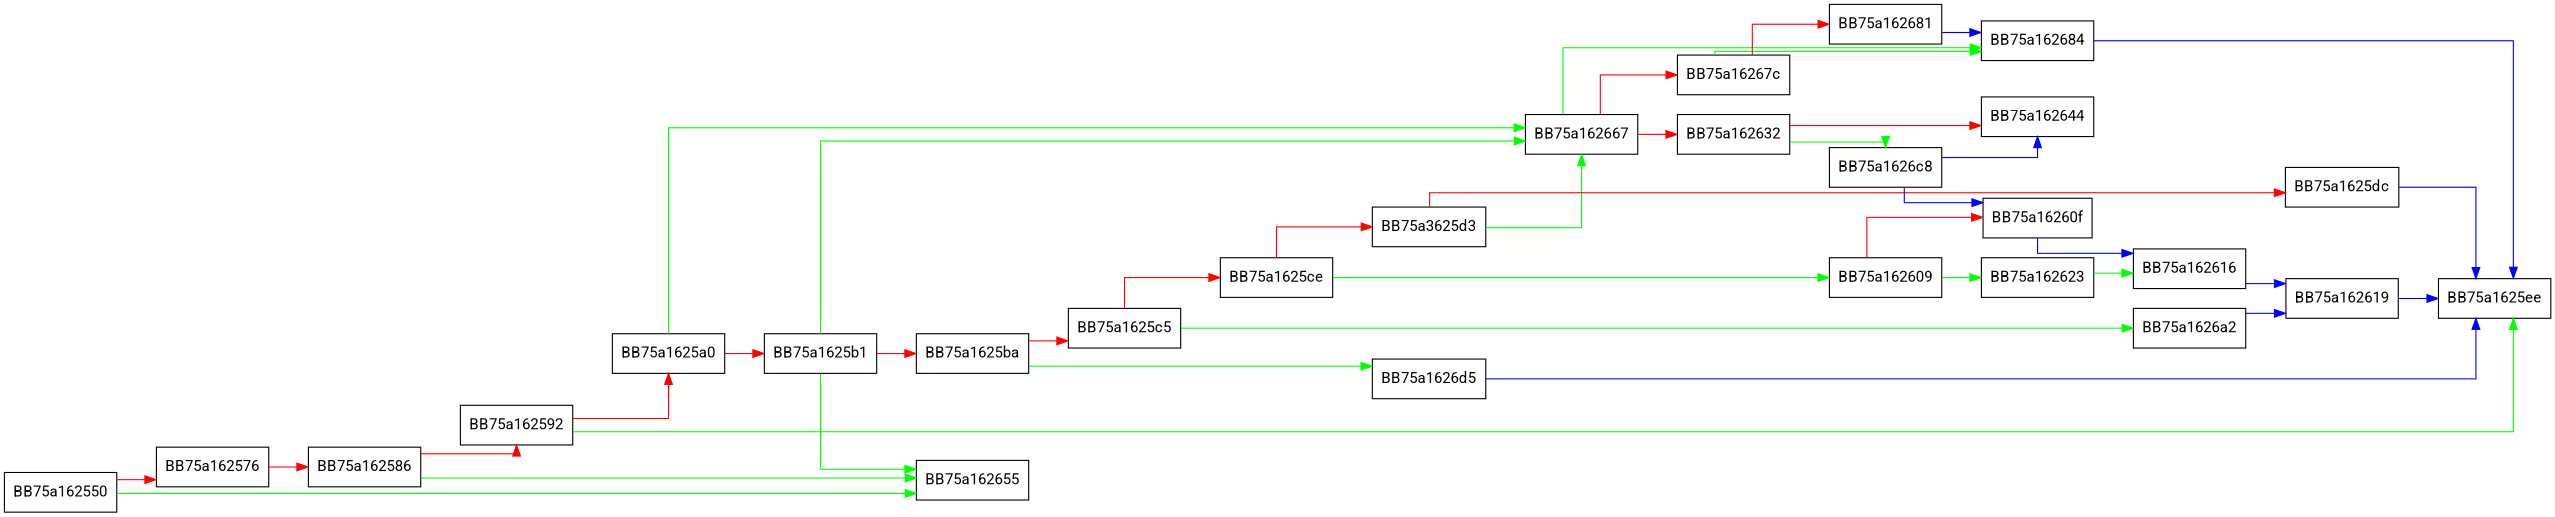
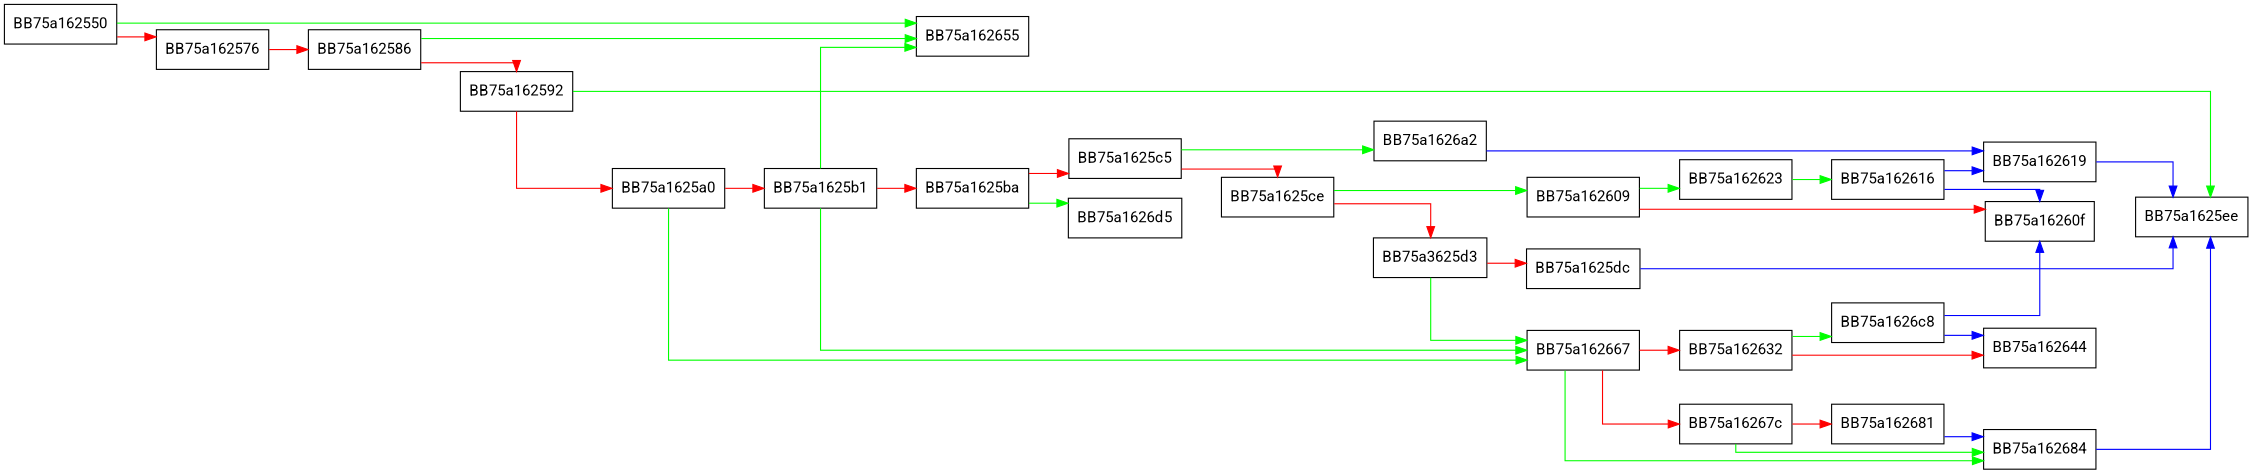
(2072, 253) -> (1993, 189)
(2006, 379) -> none
